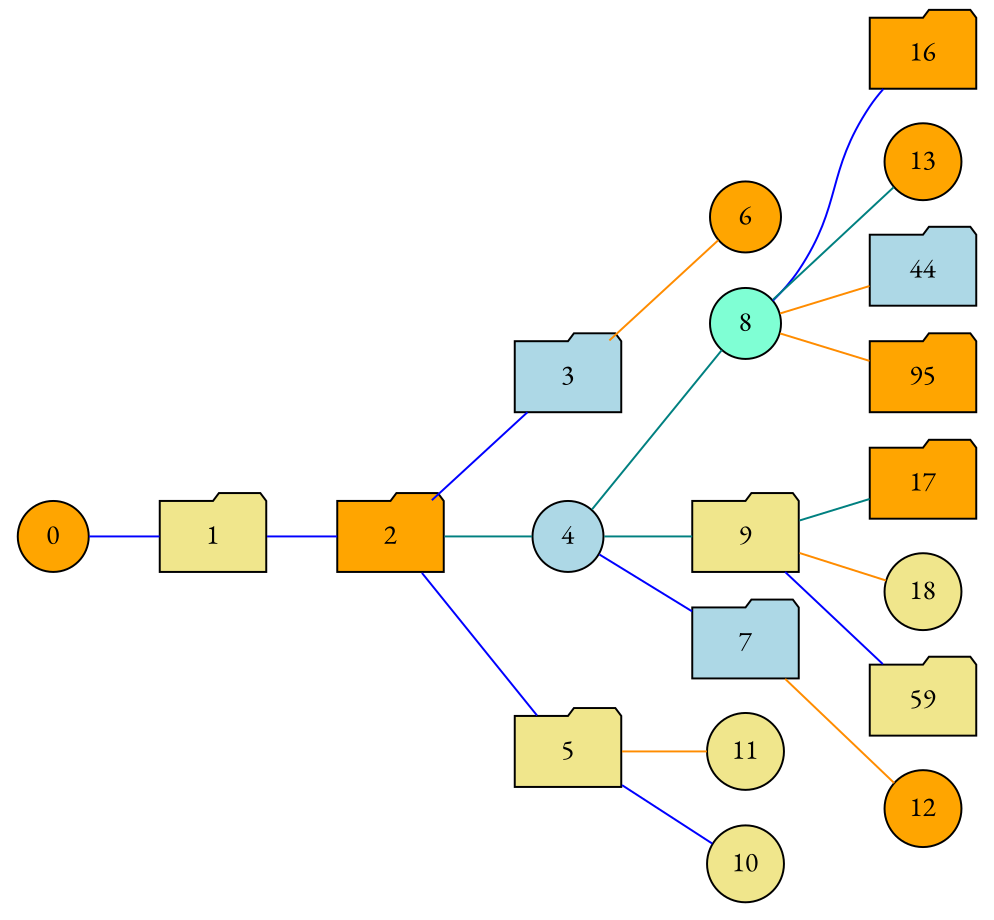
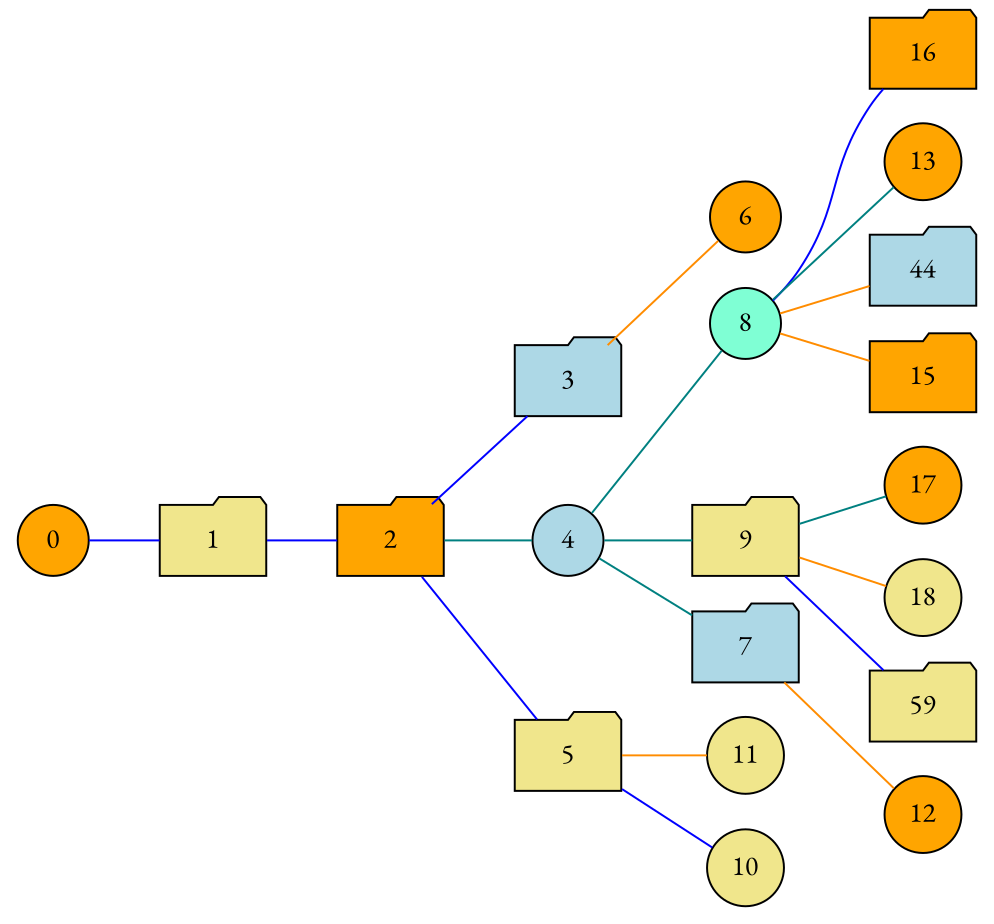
(923, 377) -> (923, 377)
(923, 483) -> (923, 485)
(646, 583) -> (646, 587)
